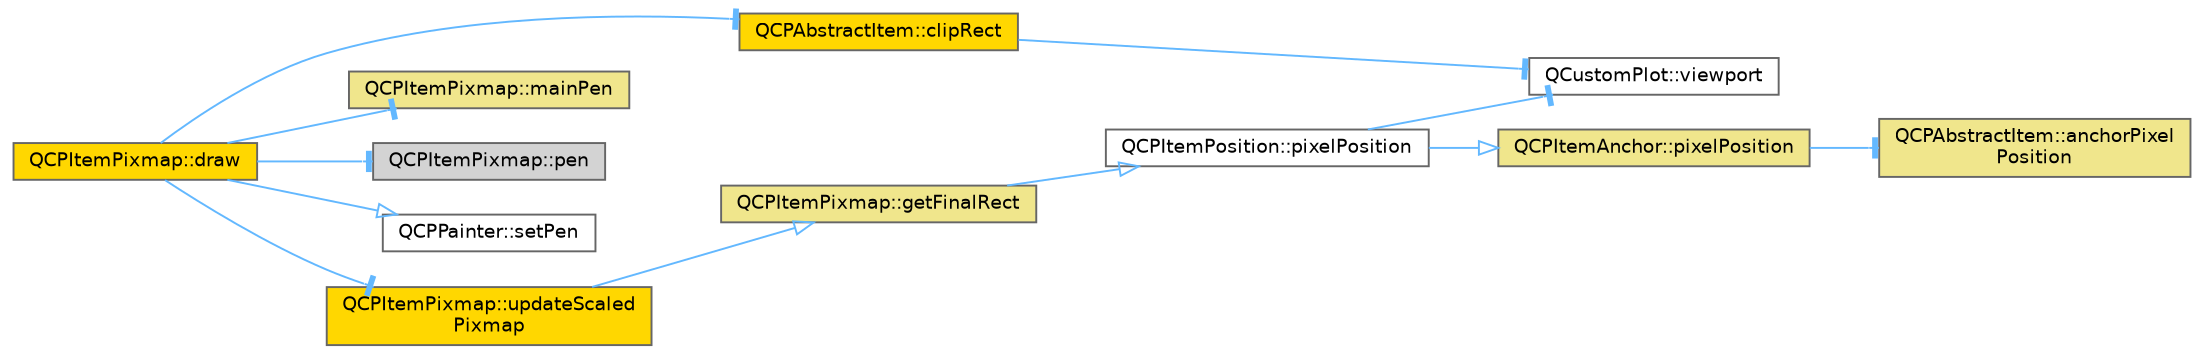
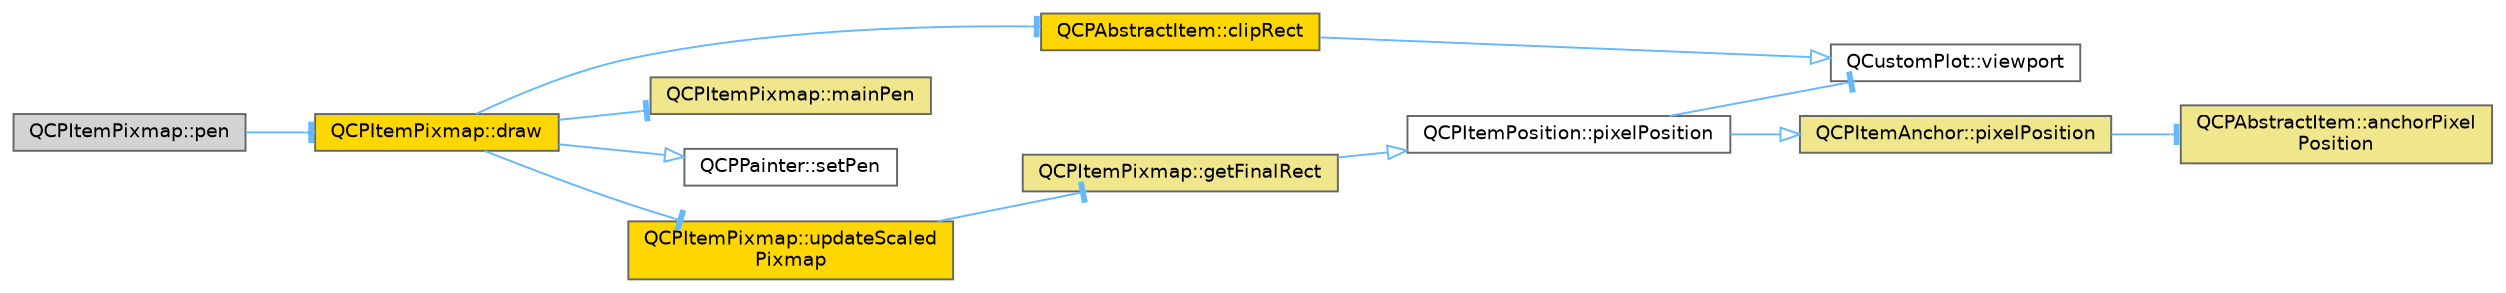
(1269, 54) -> (1565, 47)
(310, 161) -> (276, 132)
(693, 257) -> (1007, 207)
